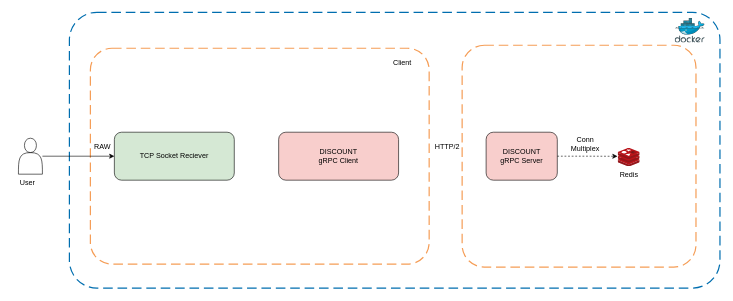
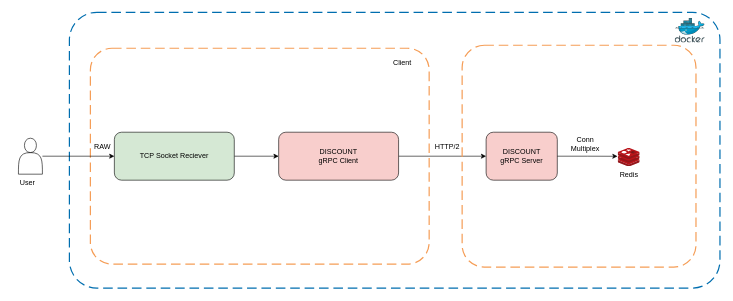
none -> (273, 156)
none -> (480, 156)
(585, 156) -> (585, 156)
